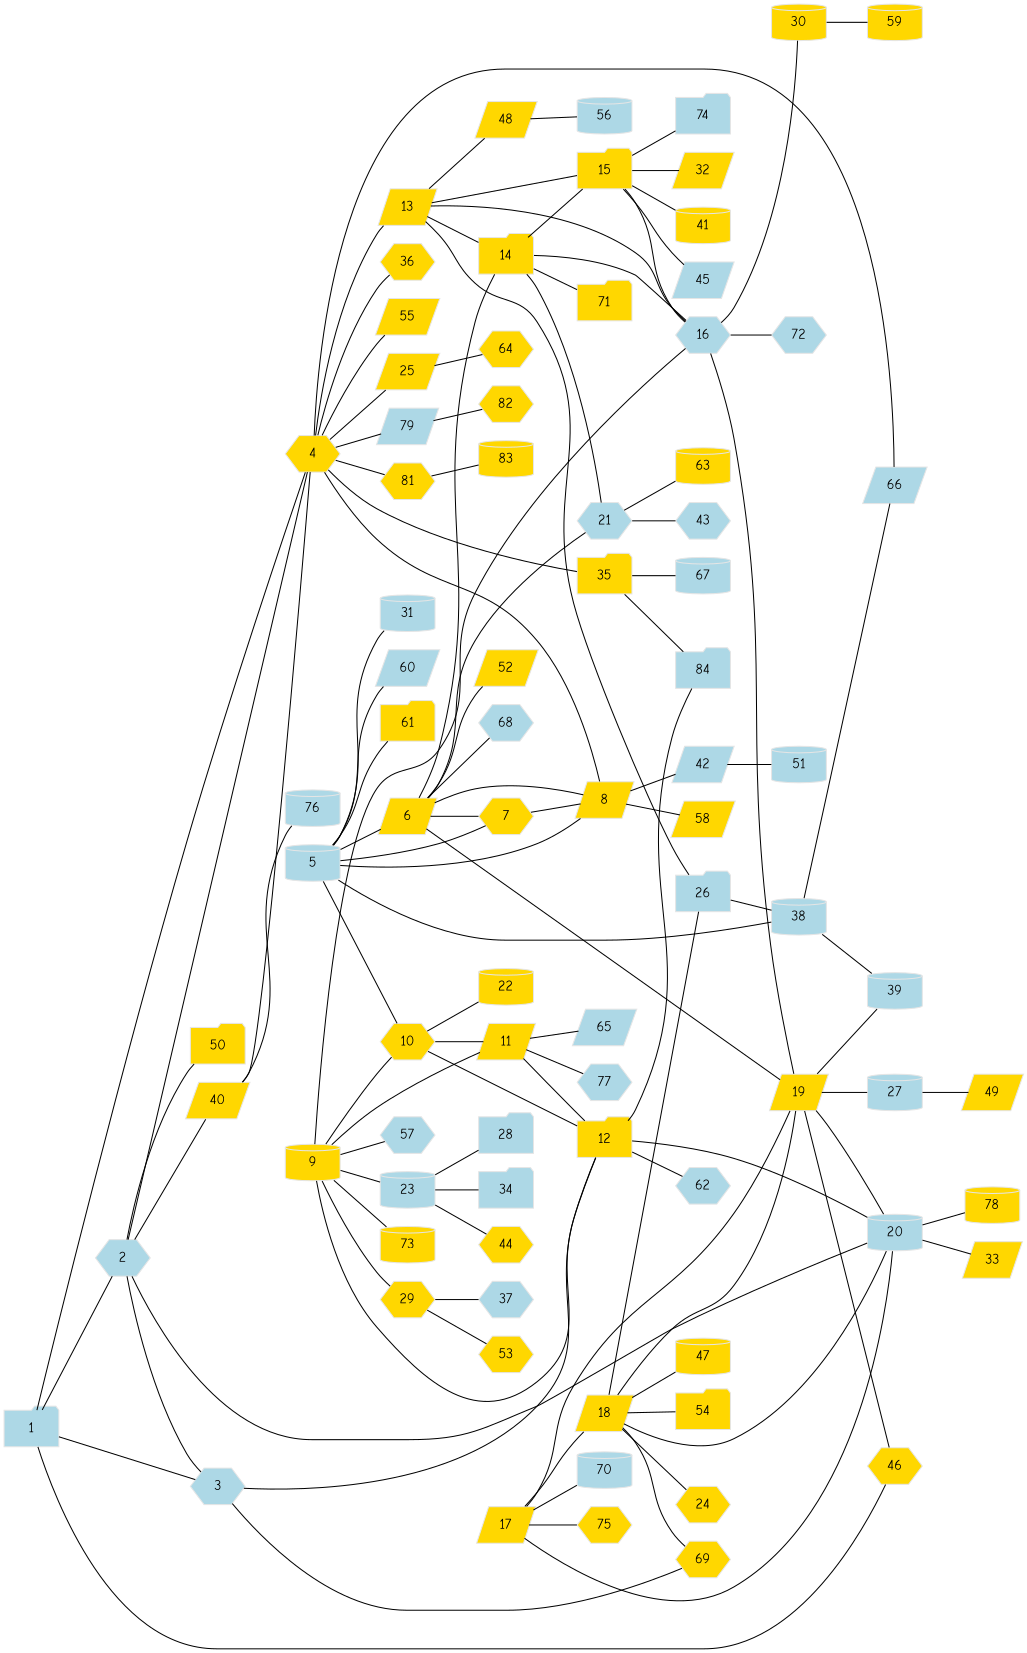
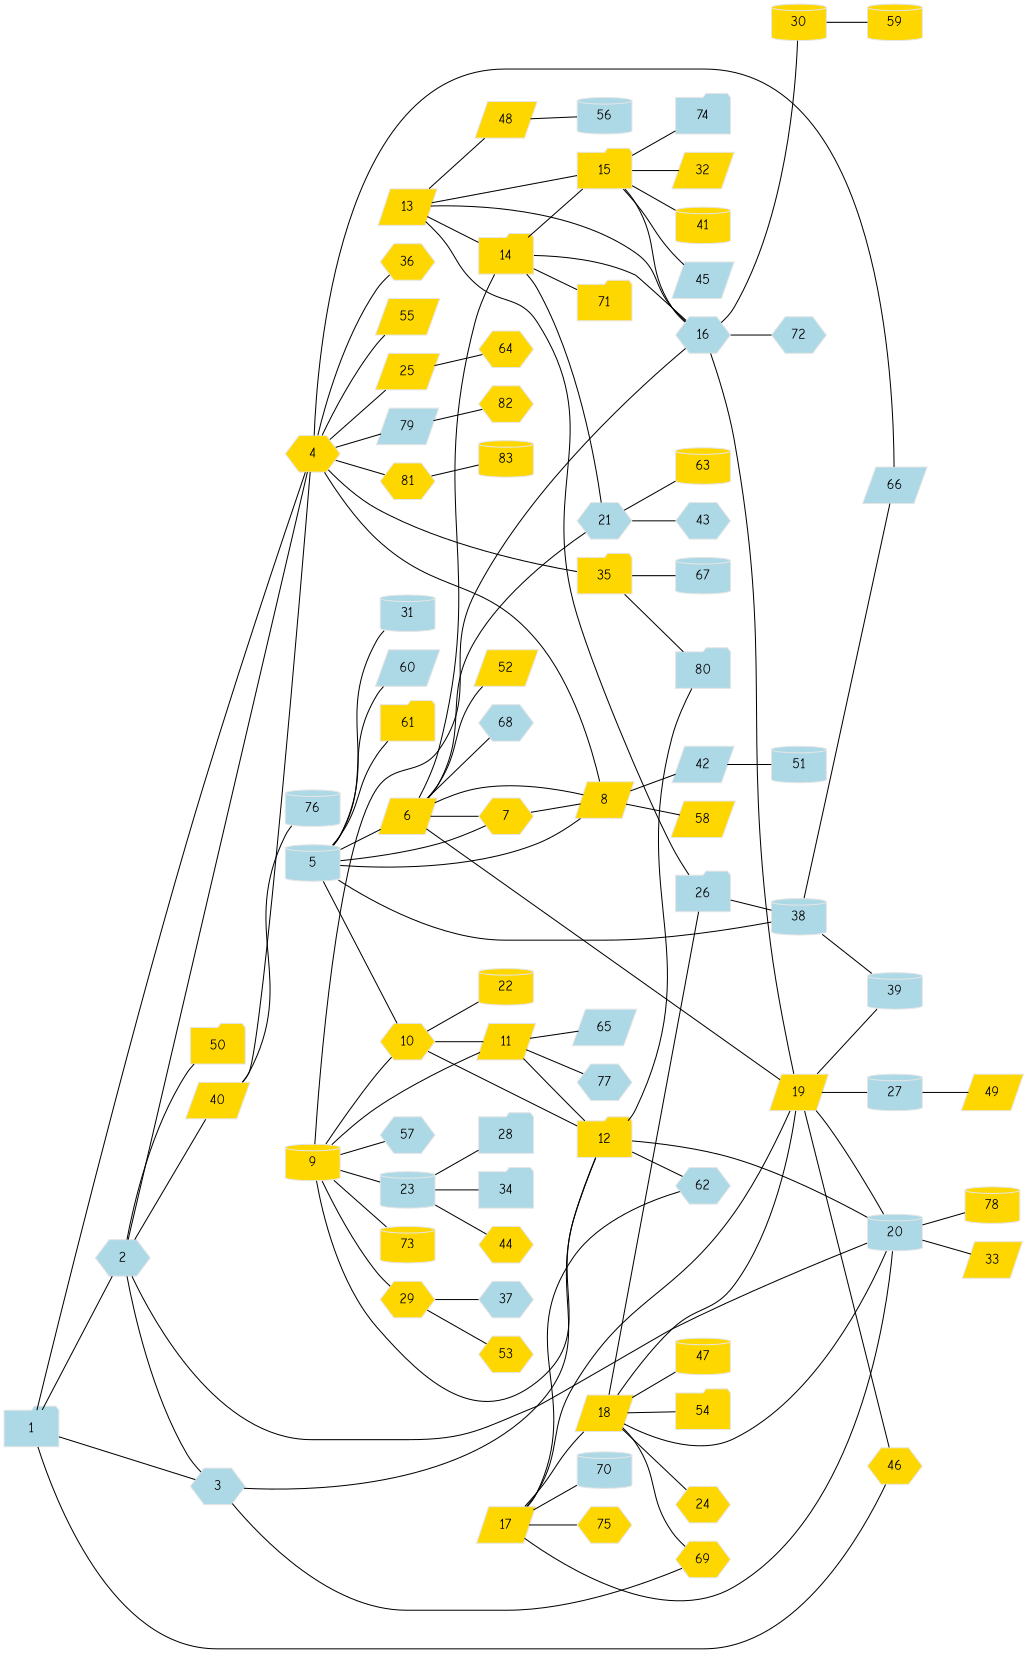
(338, 326) -> none
(703, 670) -> (703, 670)
none -> (549, 1318)
